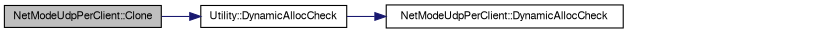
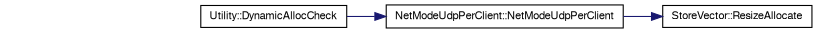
(83, 16) -> none
(505, 16) -> (505, 16)
none -> (737, 16)
